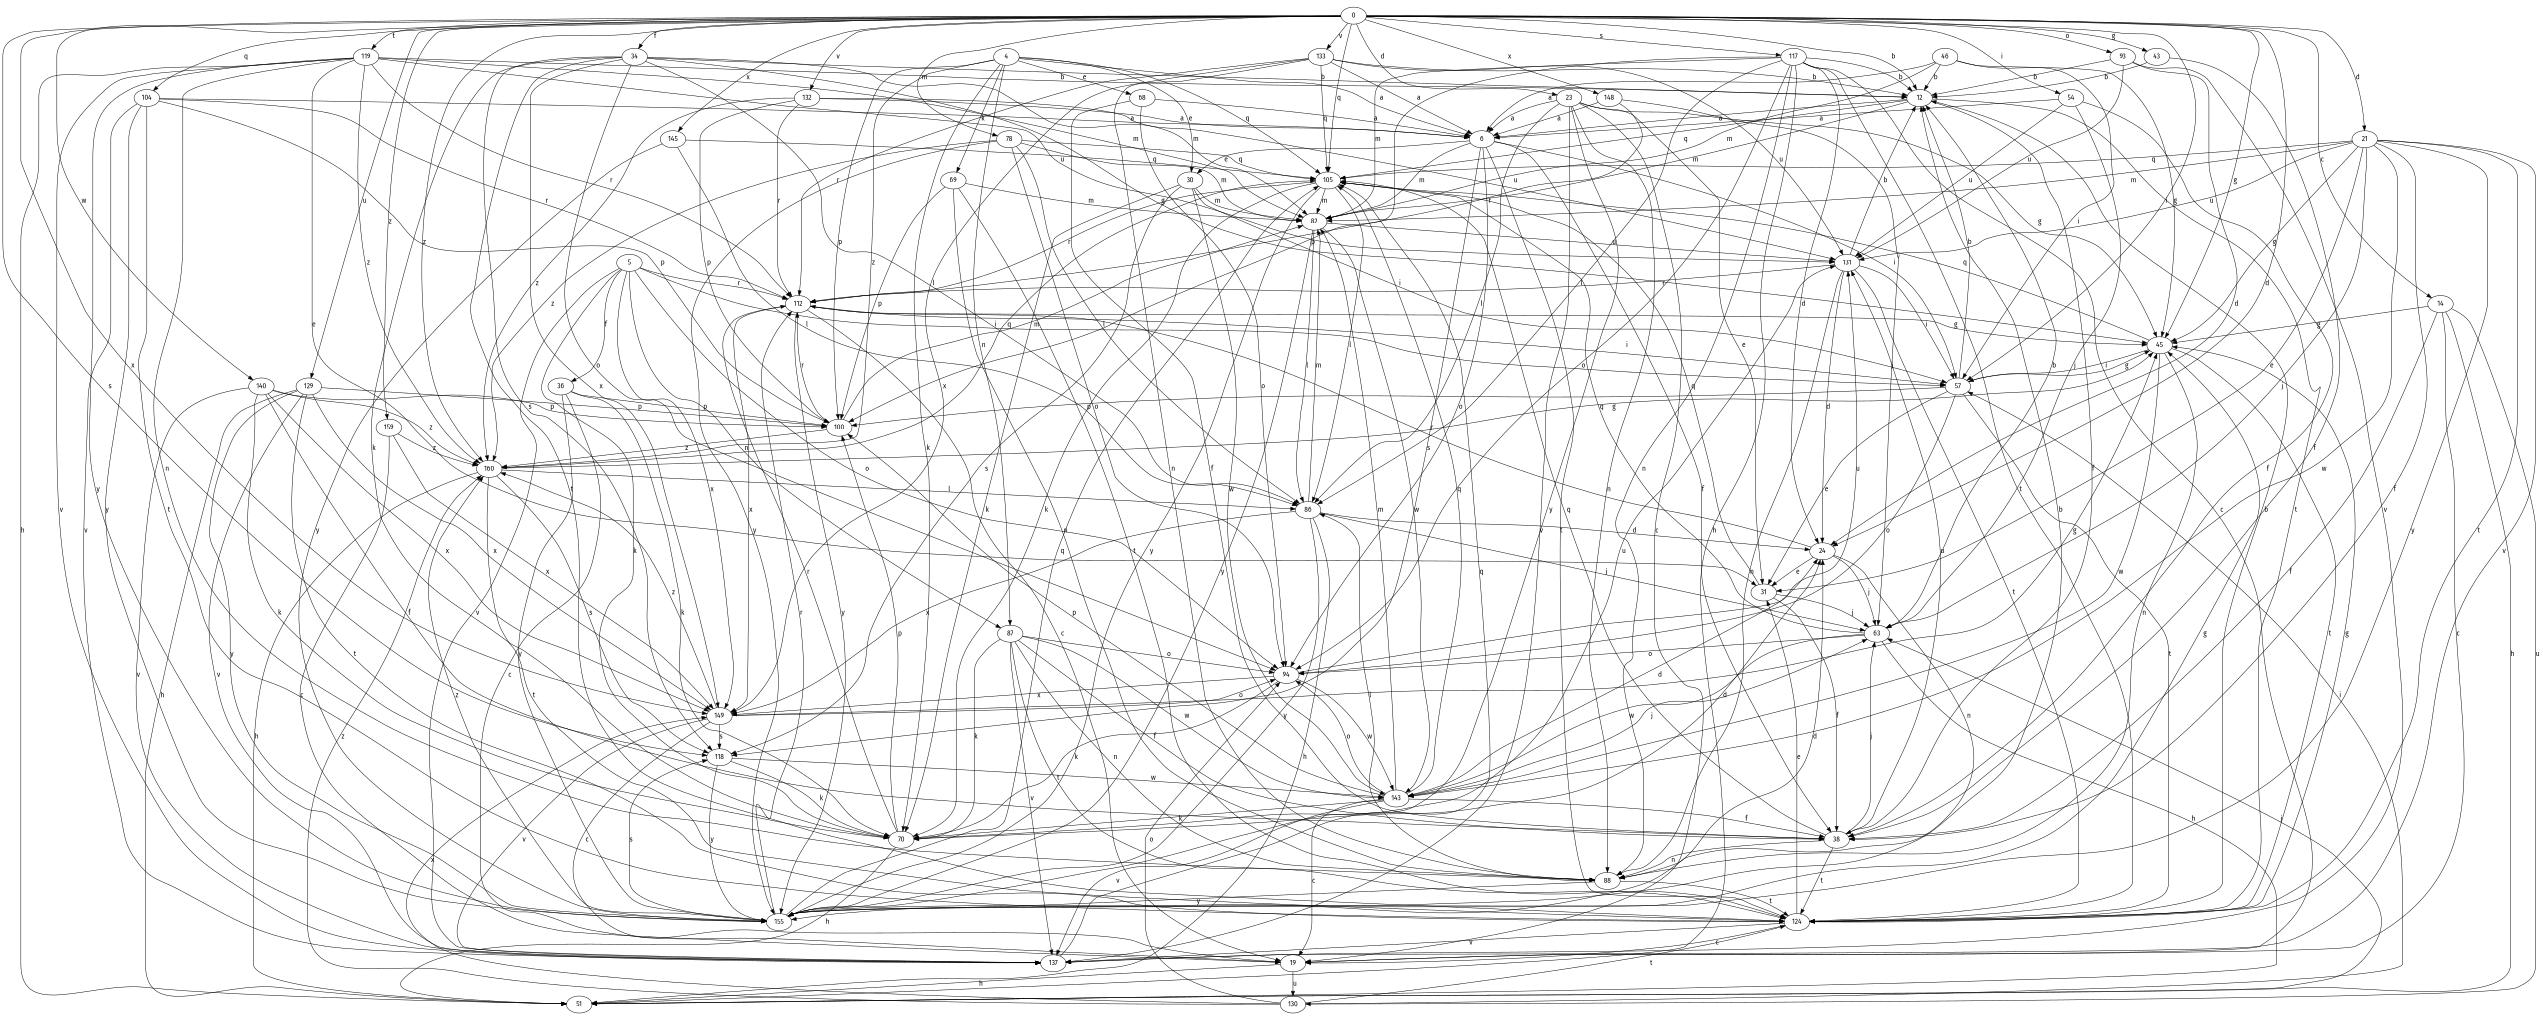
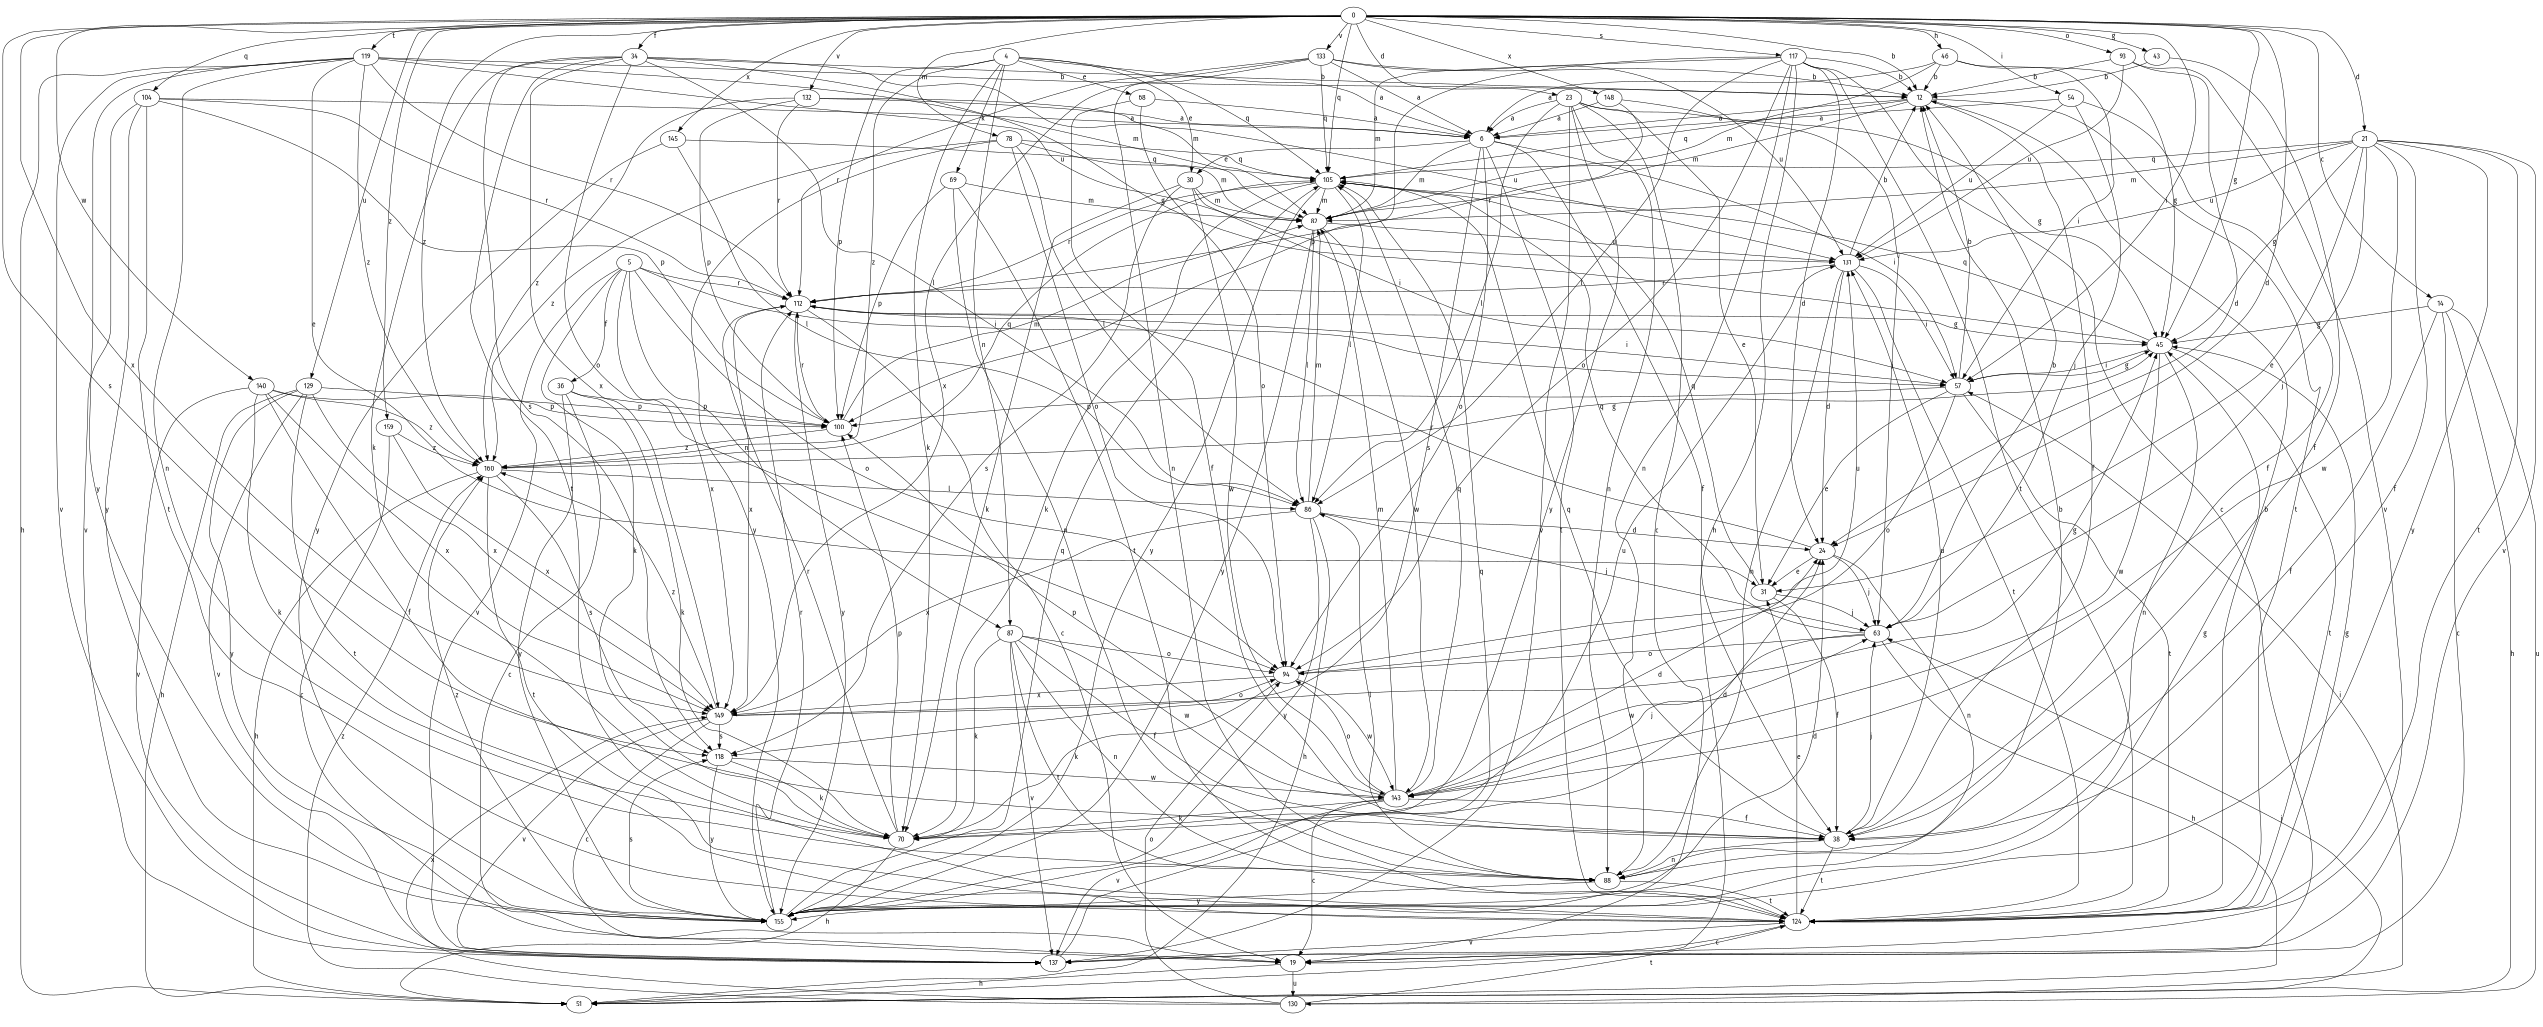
none -> (1655, 20)
